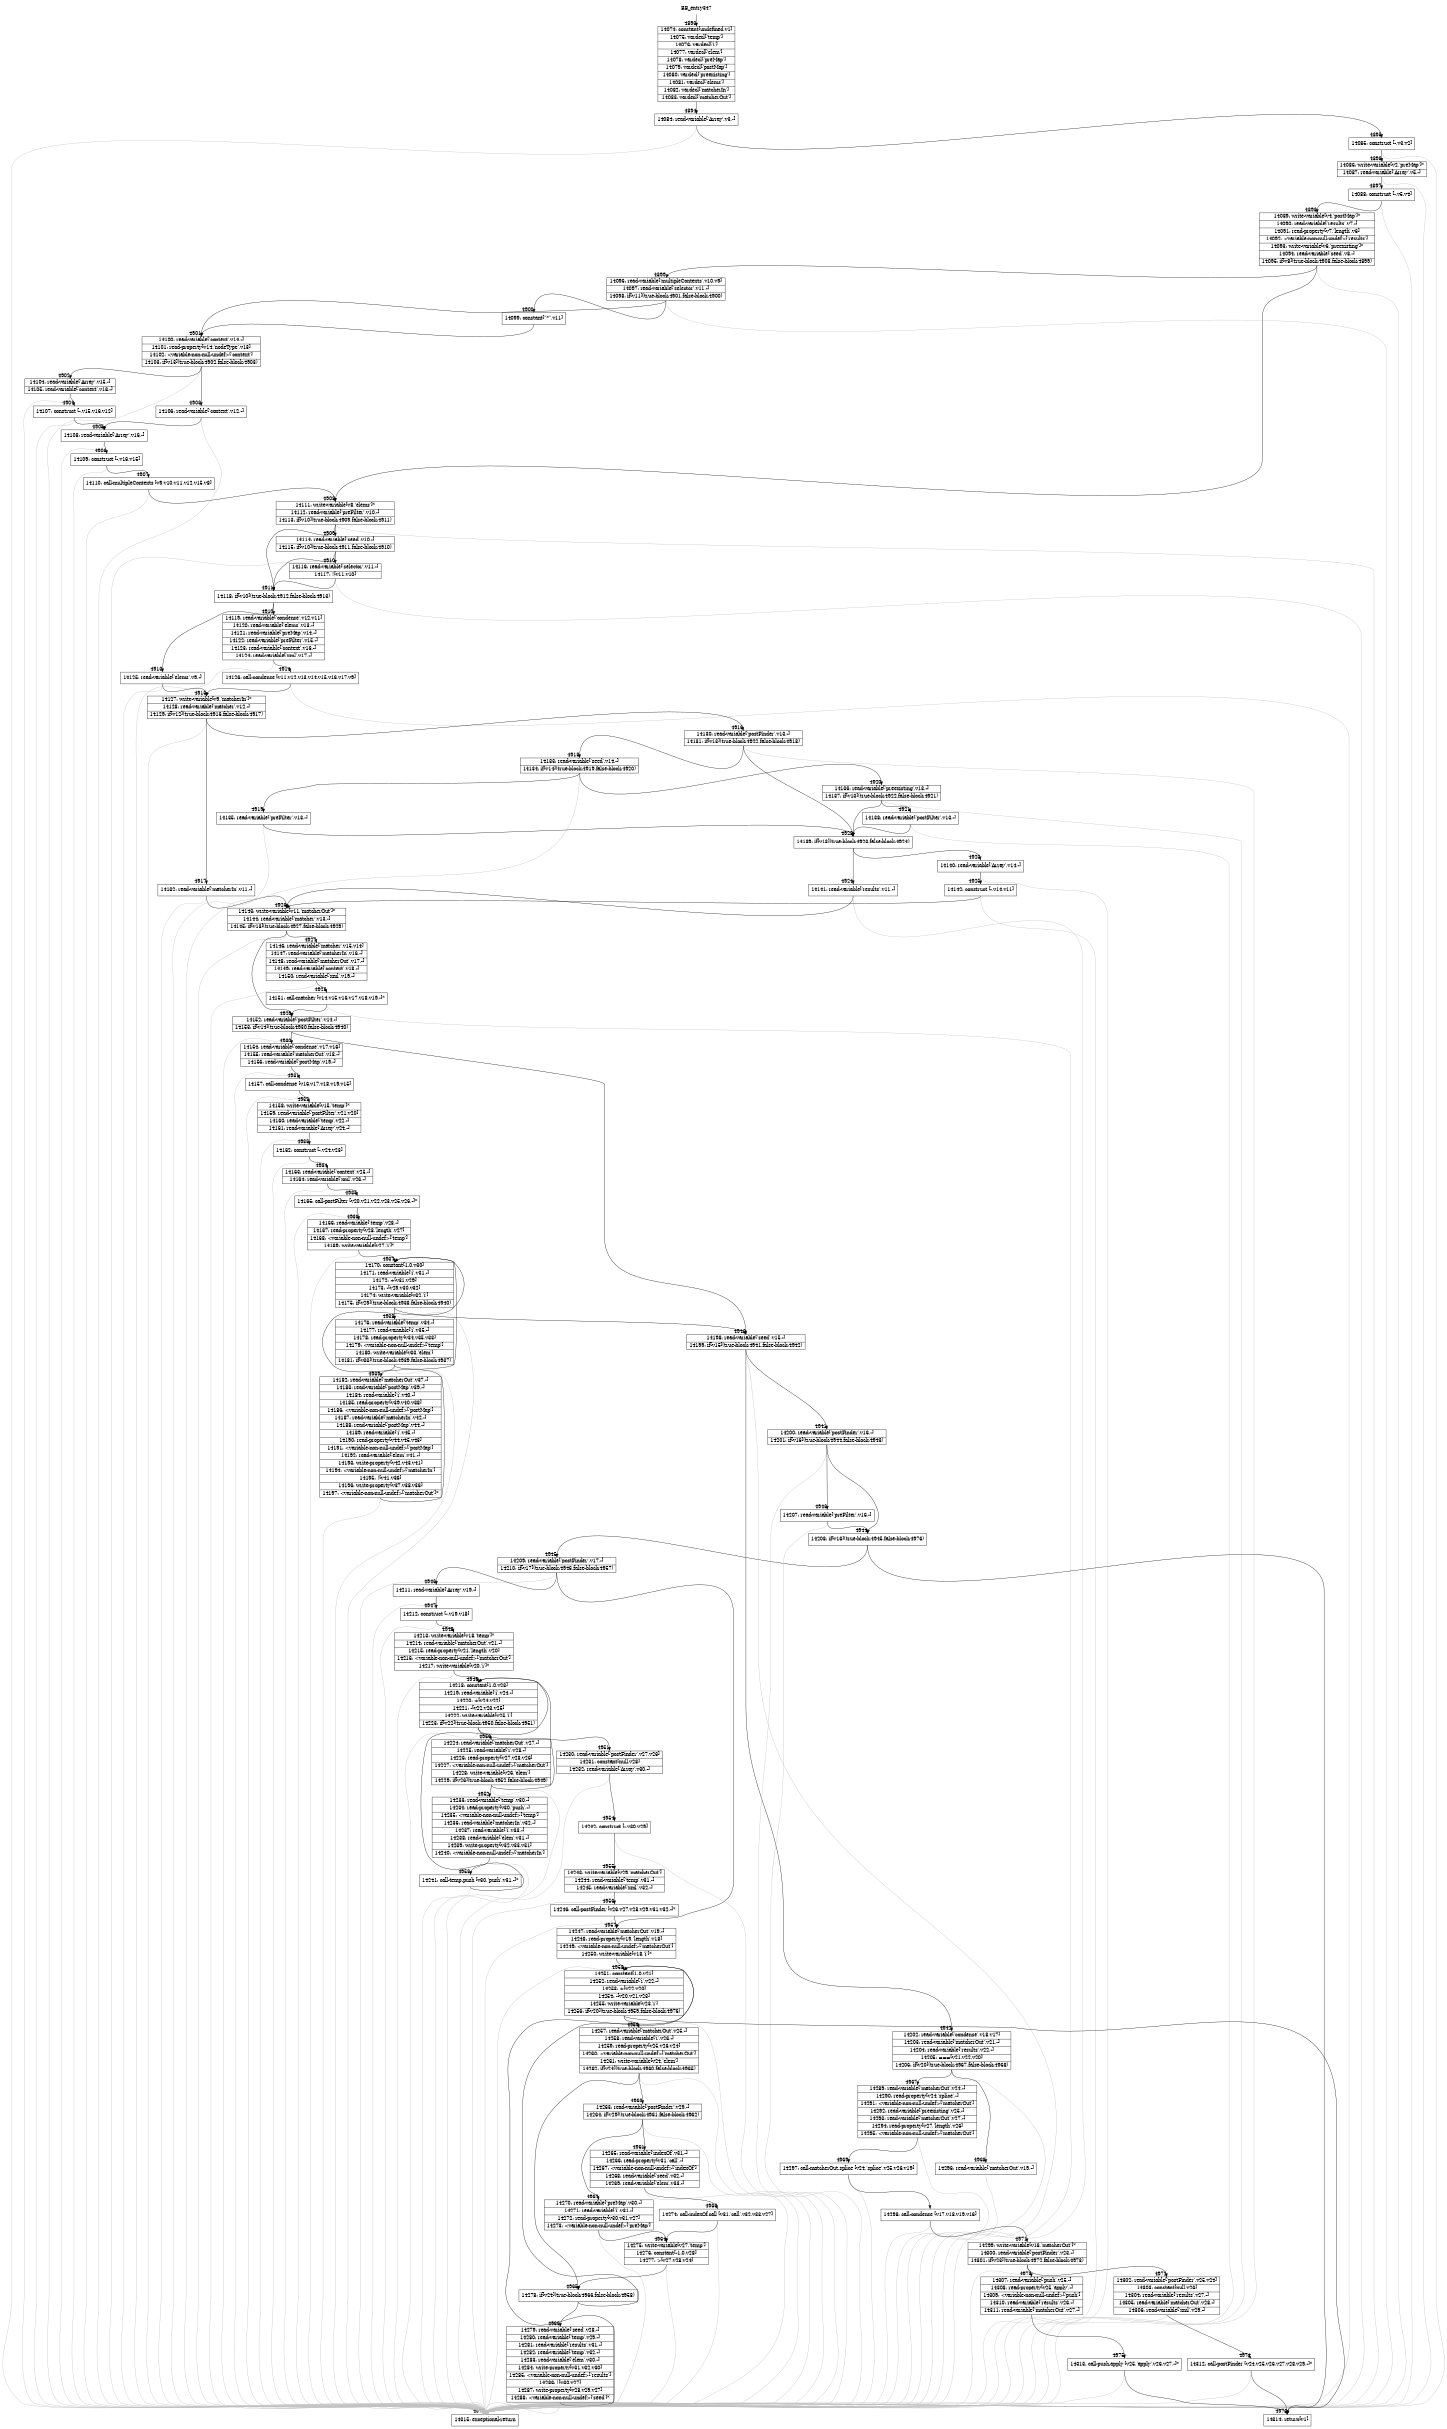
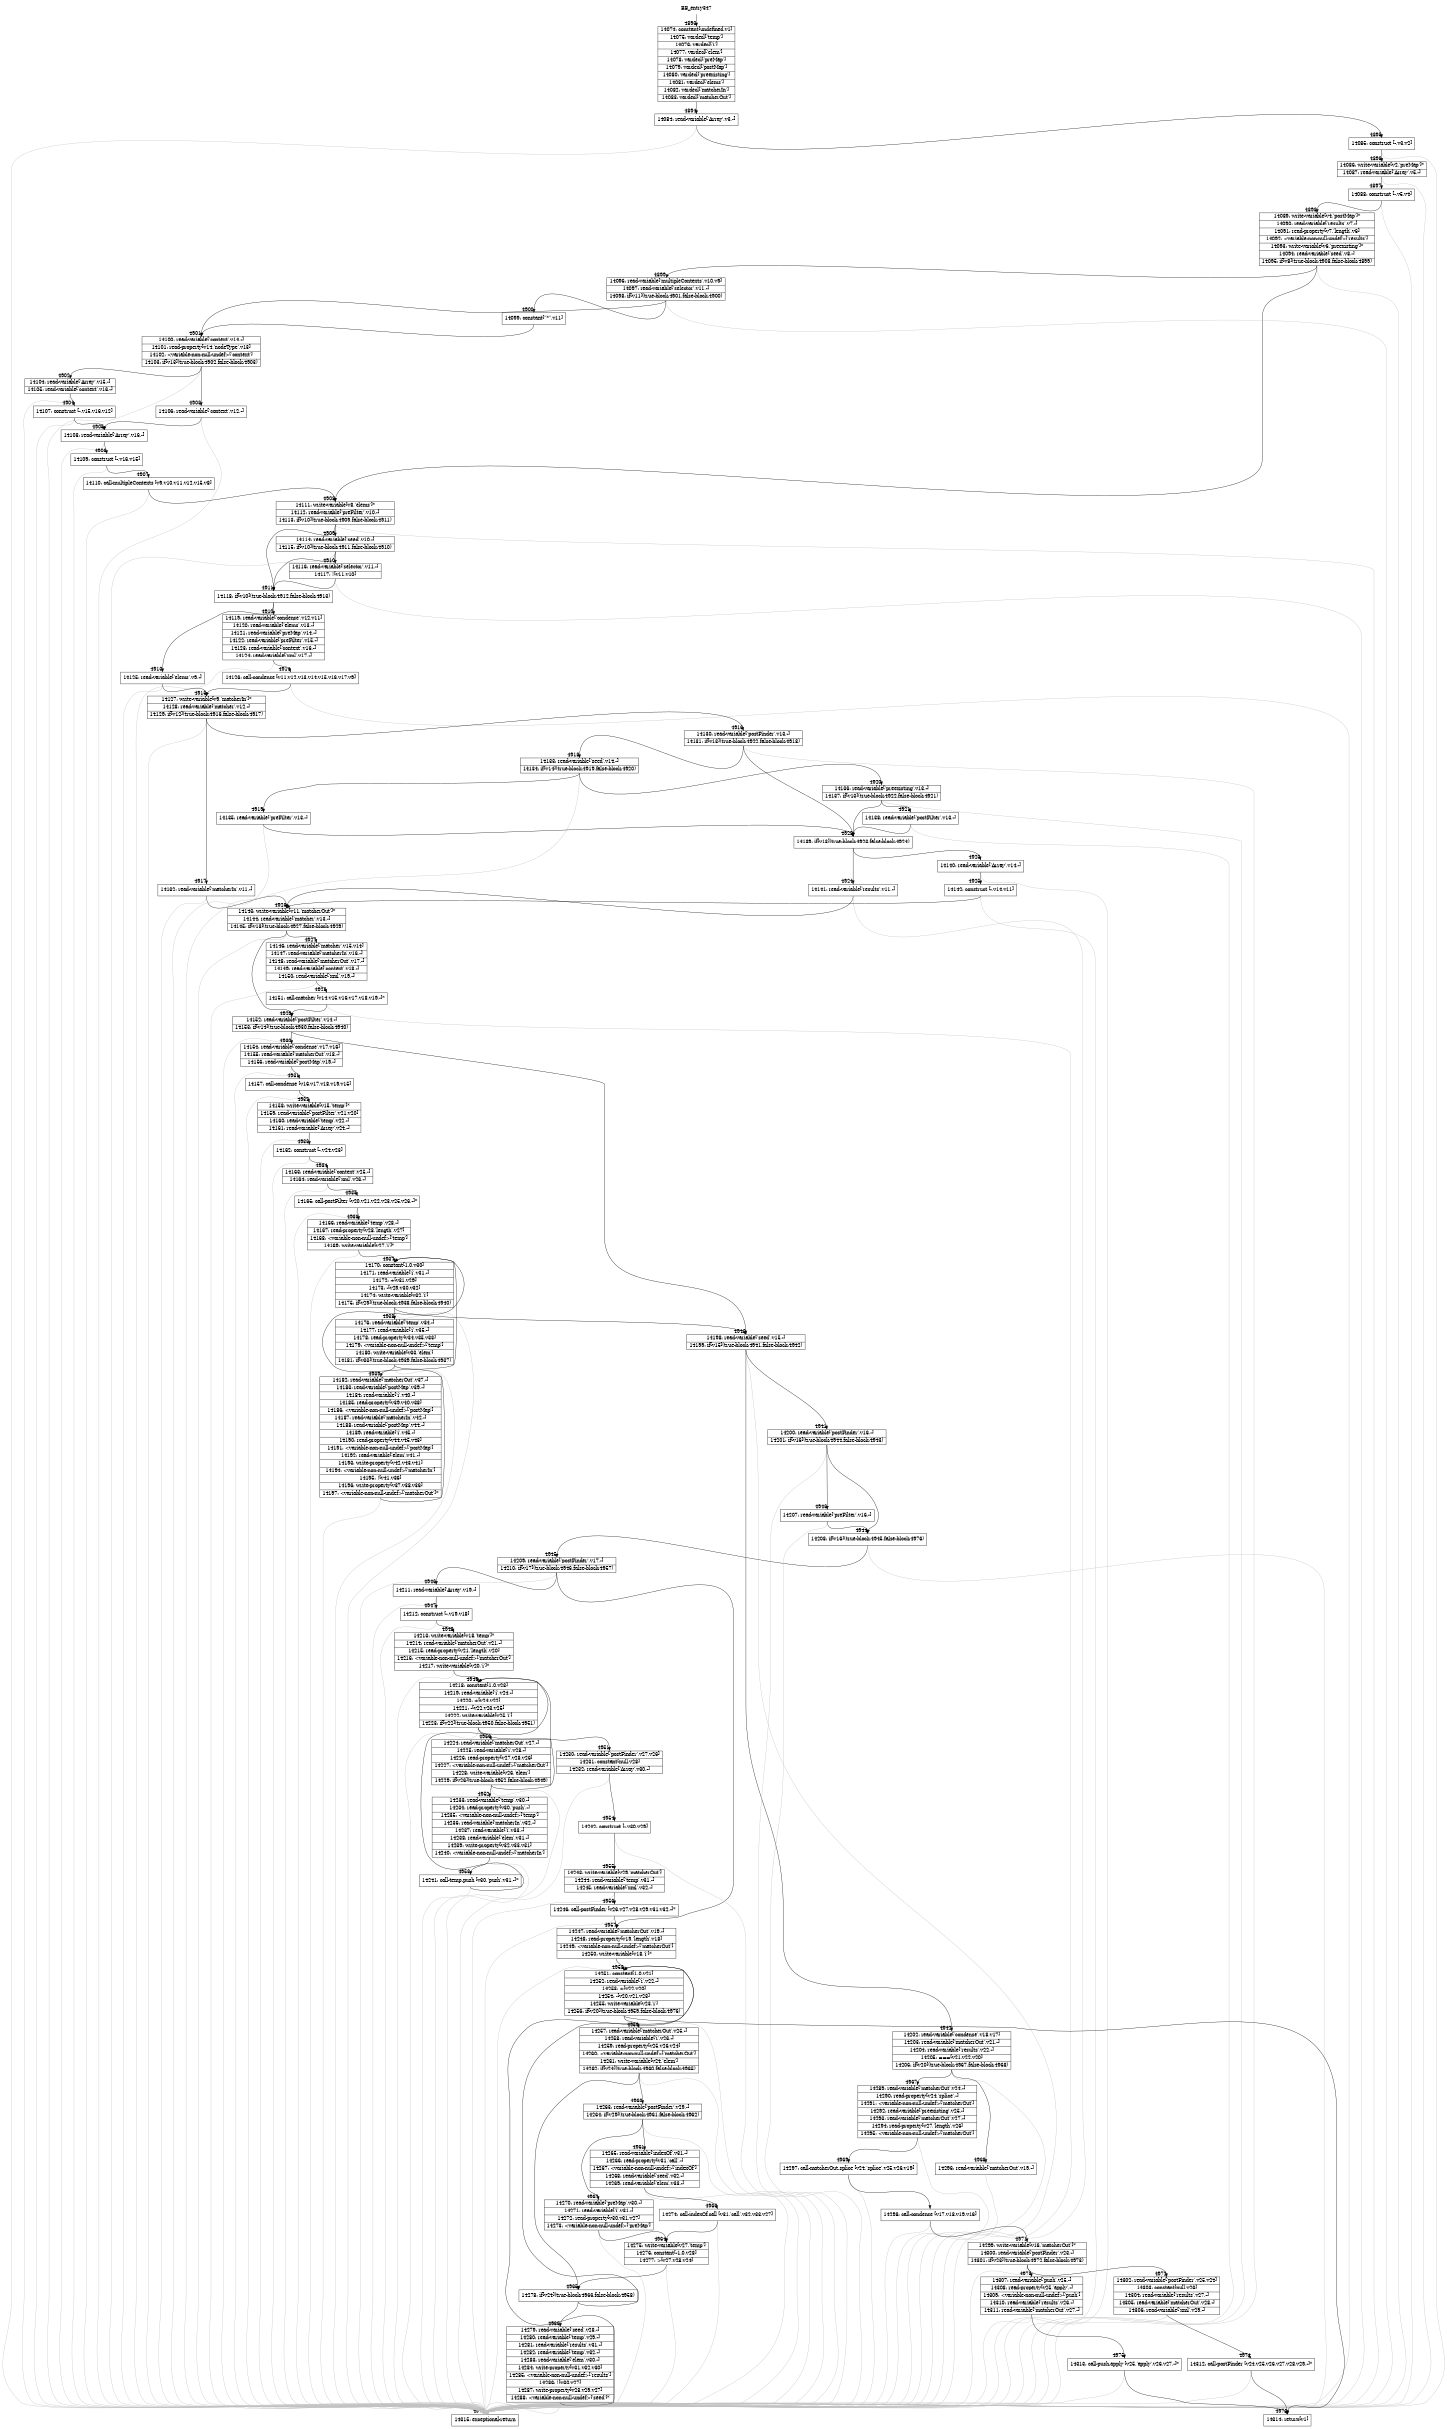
(1324, 1770) -> (1324, 1770)
